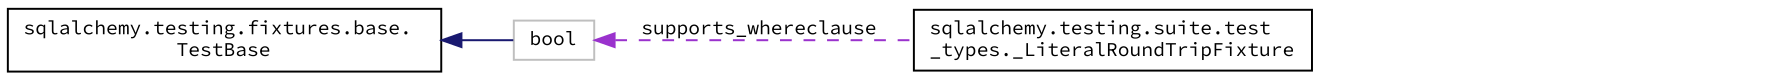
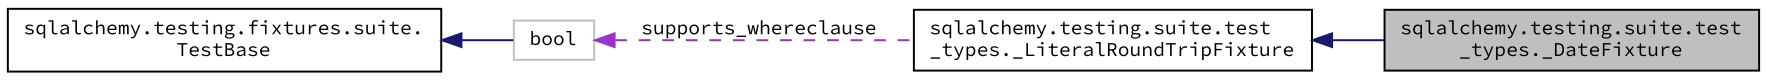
(225, 40) -> (225, 40)
none -> (1572, 40)
